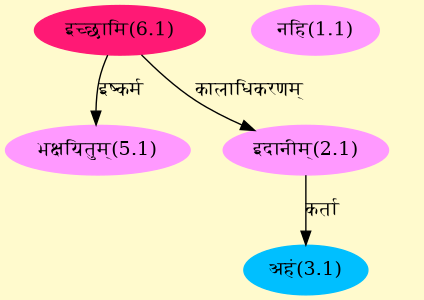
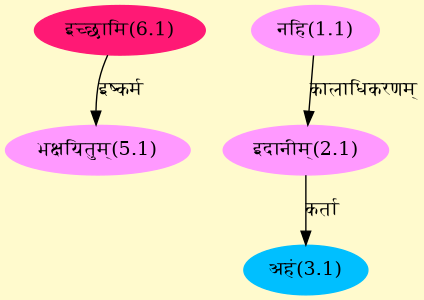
(188, 95) -> (311, 83)
